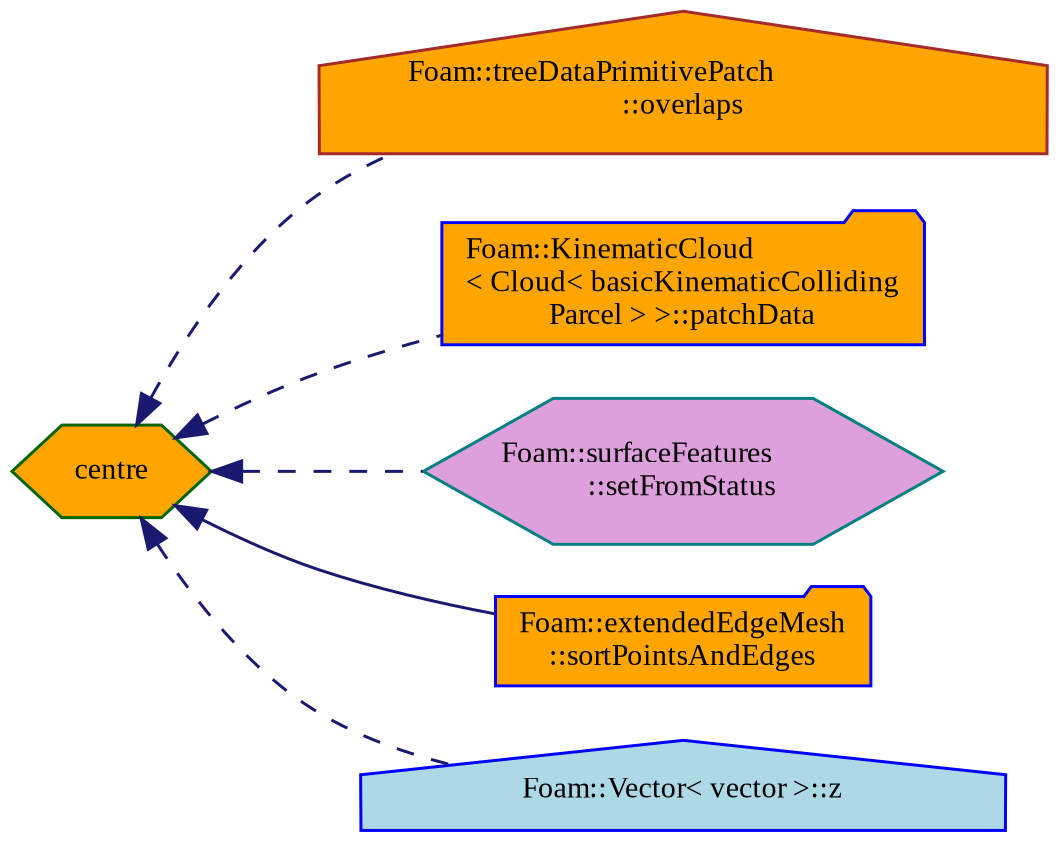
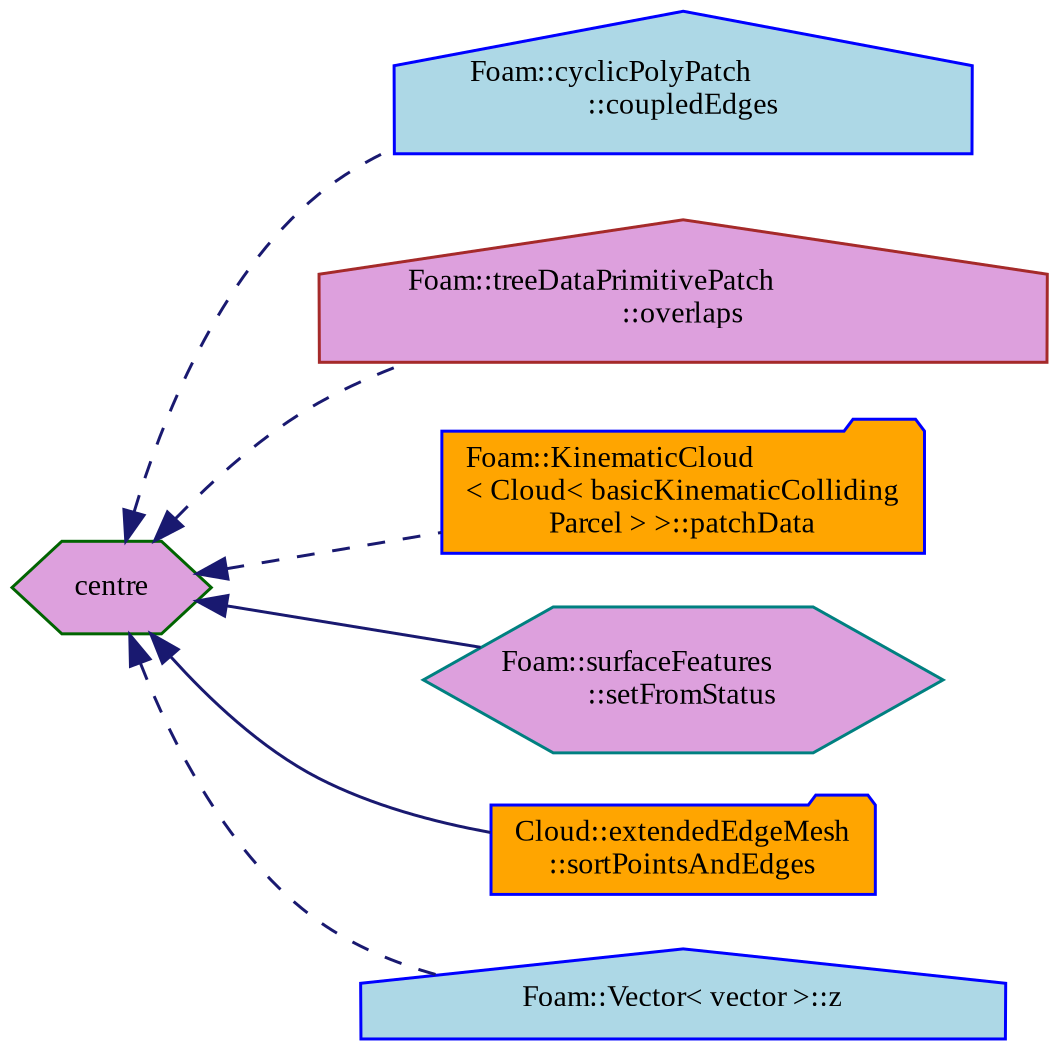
(683, 90) -> (683, 299)
none -> (683, 90)
(112, 471) -> (112, 588)
(332, 471) -> (353, 627)
(683, 641) -> (683, 850)
